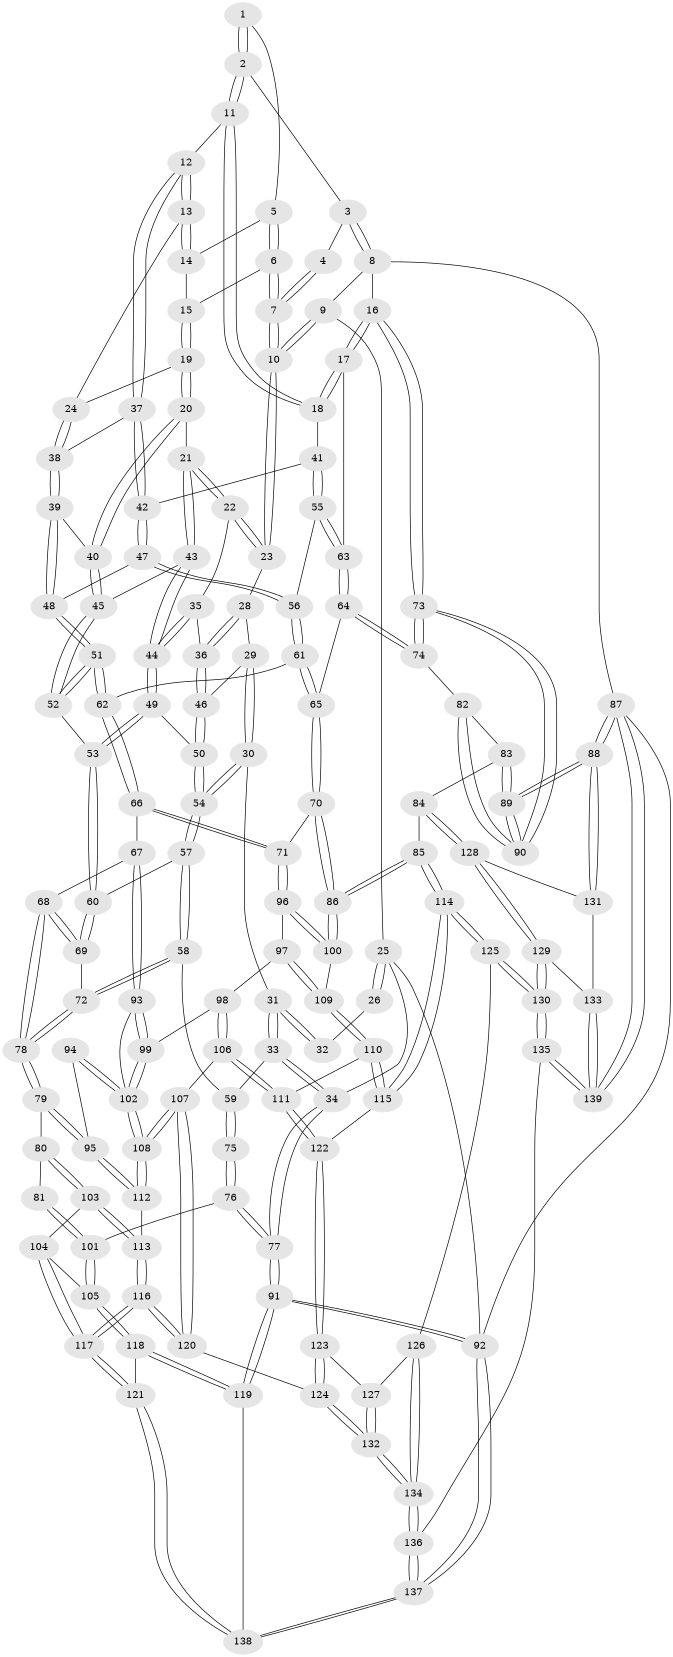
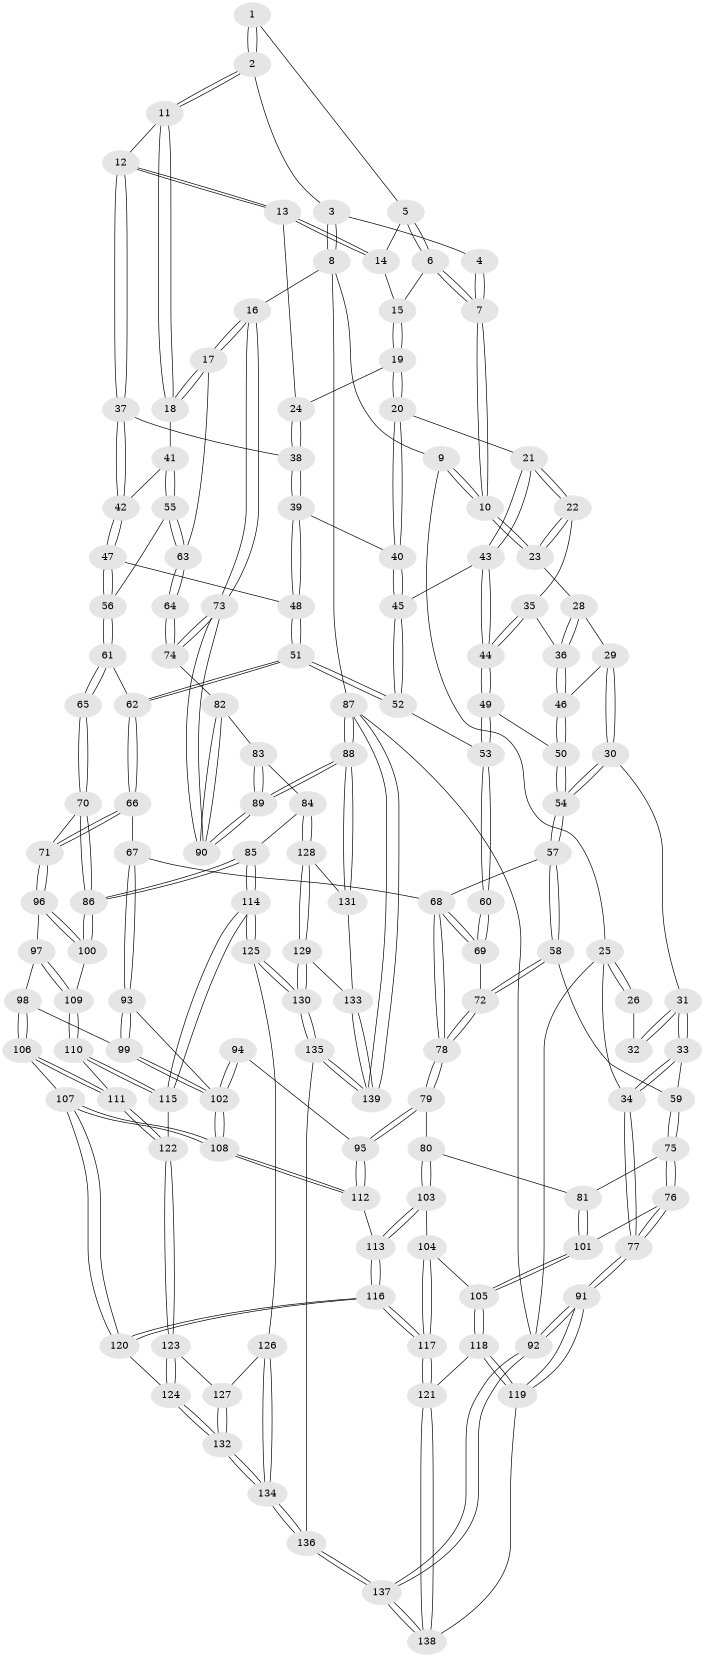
(330, 656) -> none
(145, 875) -> (494, 877)
none -> (630, 1172)
